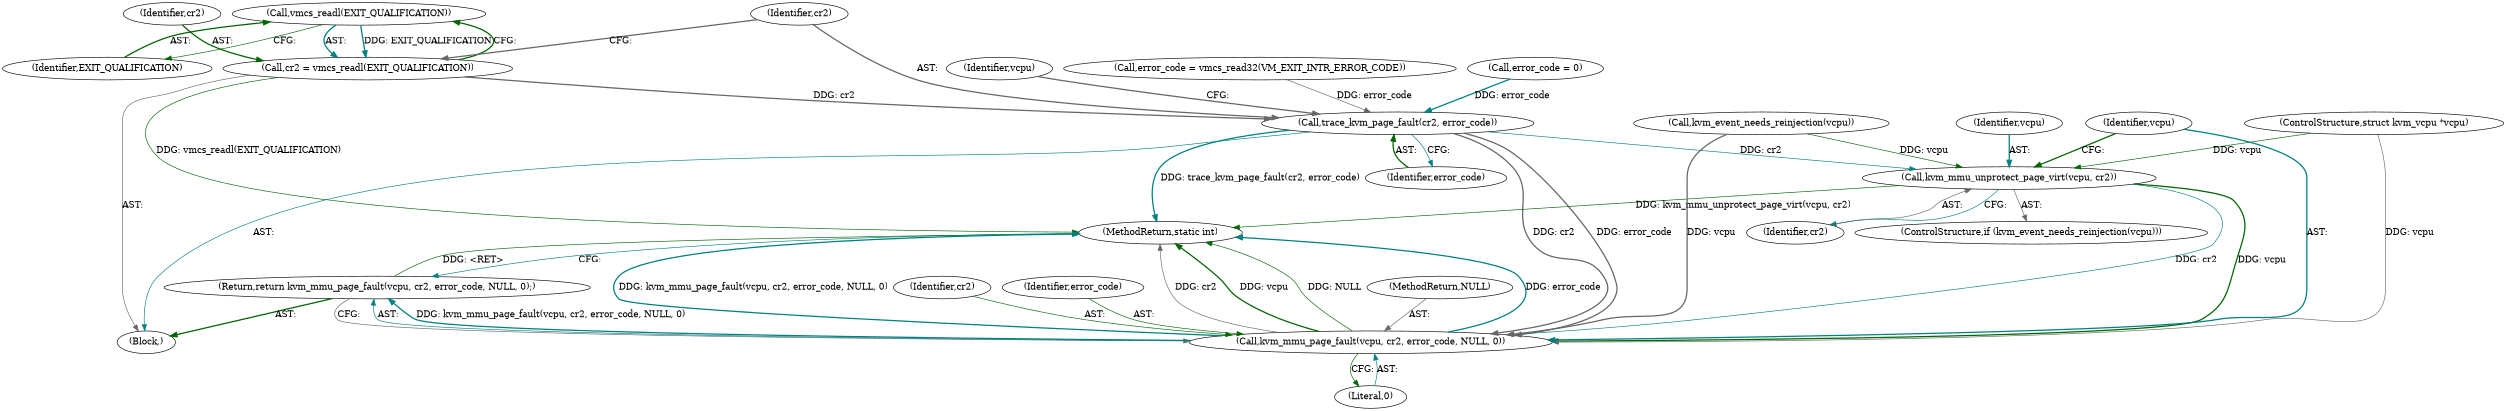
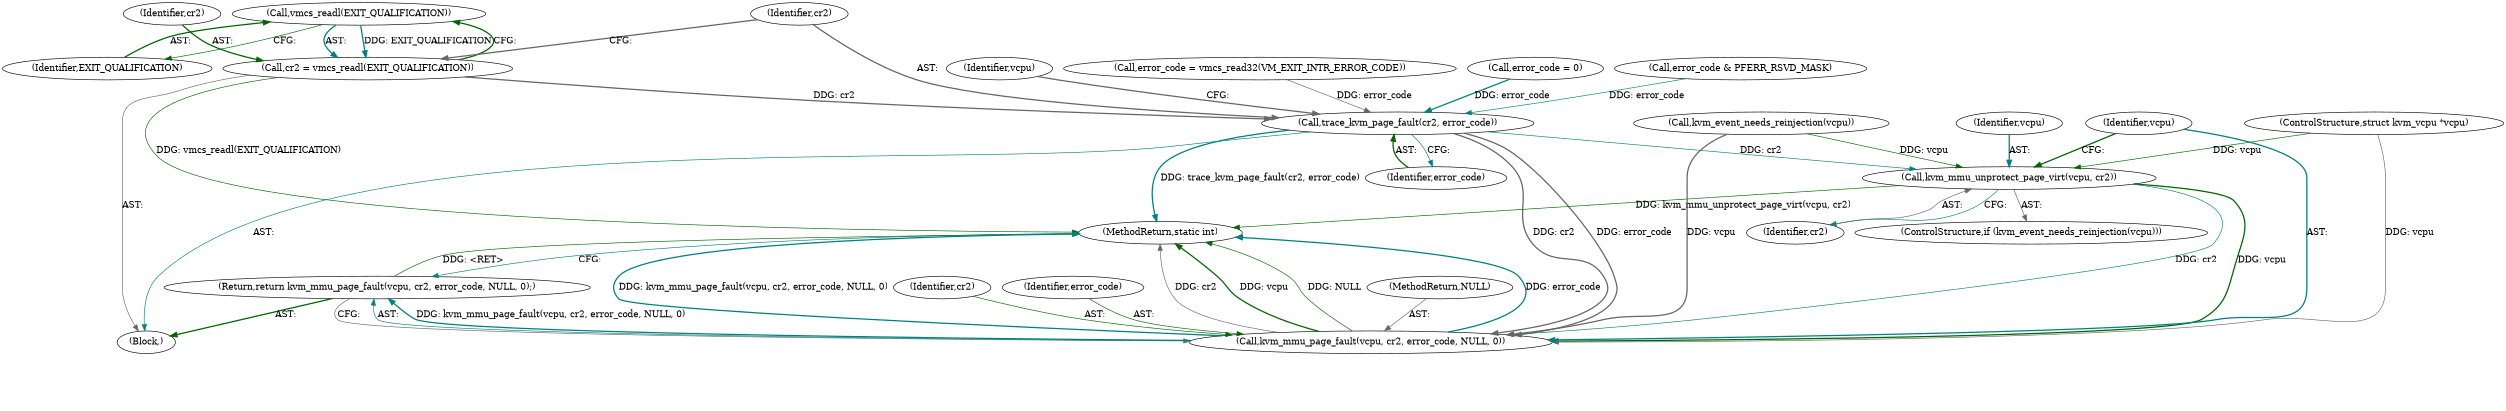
none -> (1741, 69)
(1371, 397) -> none
